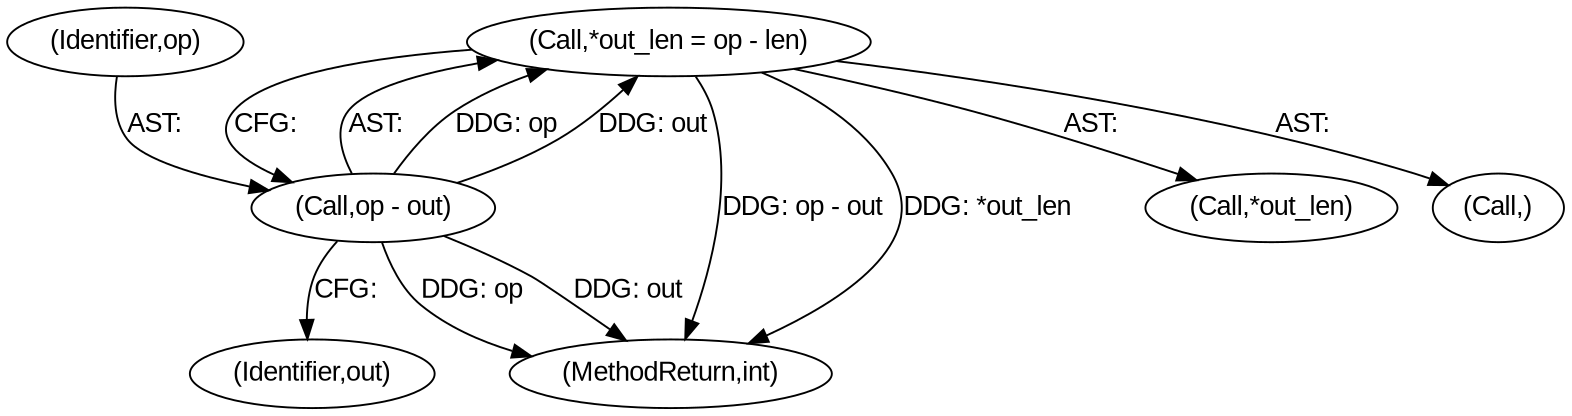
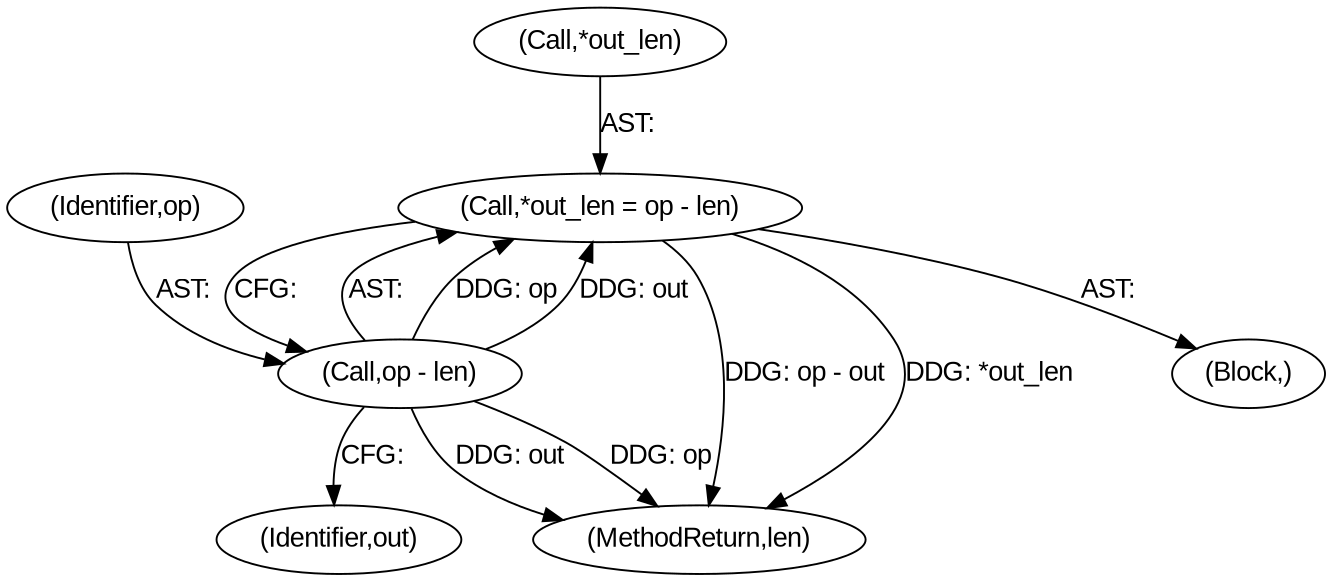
(988, 115) -> (600, 115)
(373, 208) -> (400, 374)
(1498, 208) -> (1249, 374)
(671, 374) -> (699, 540)
